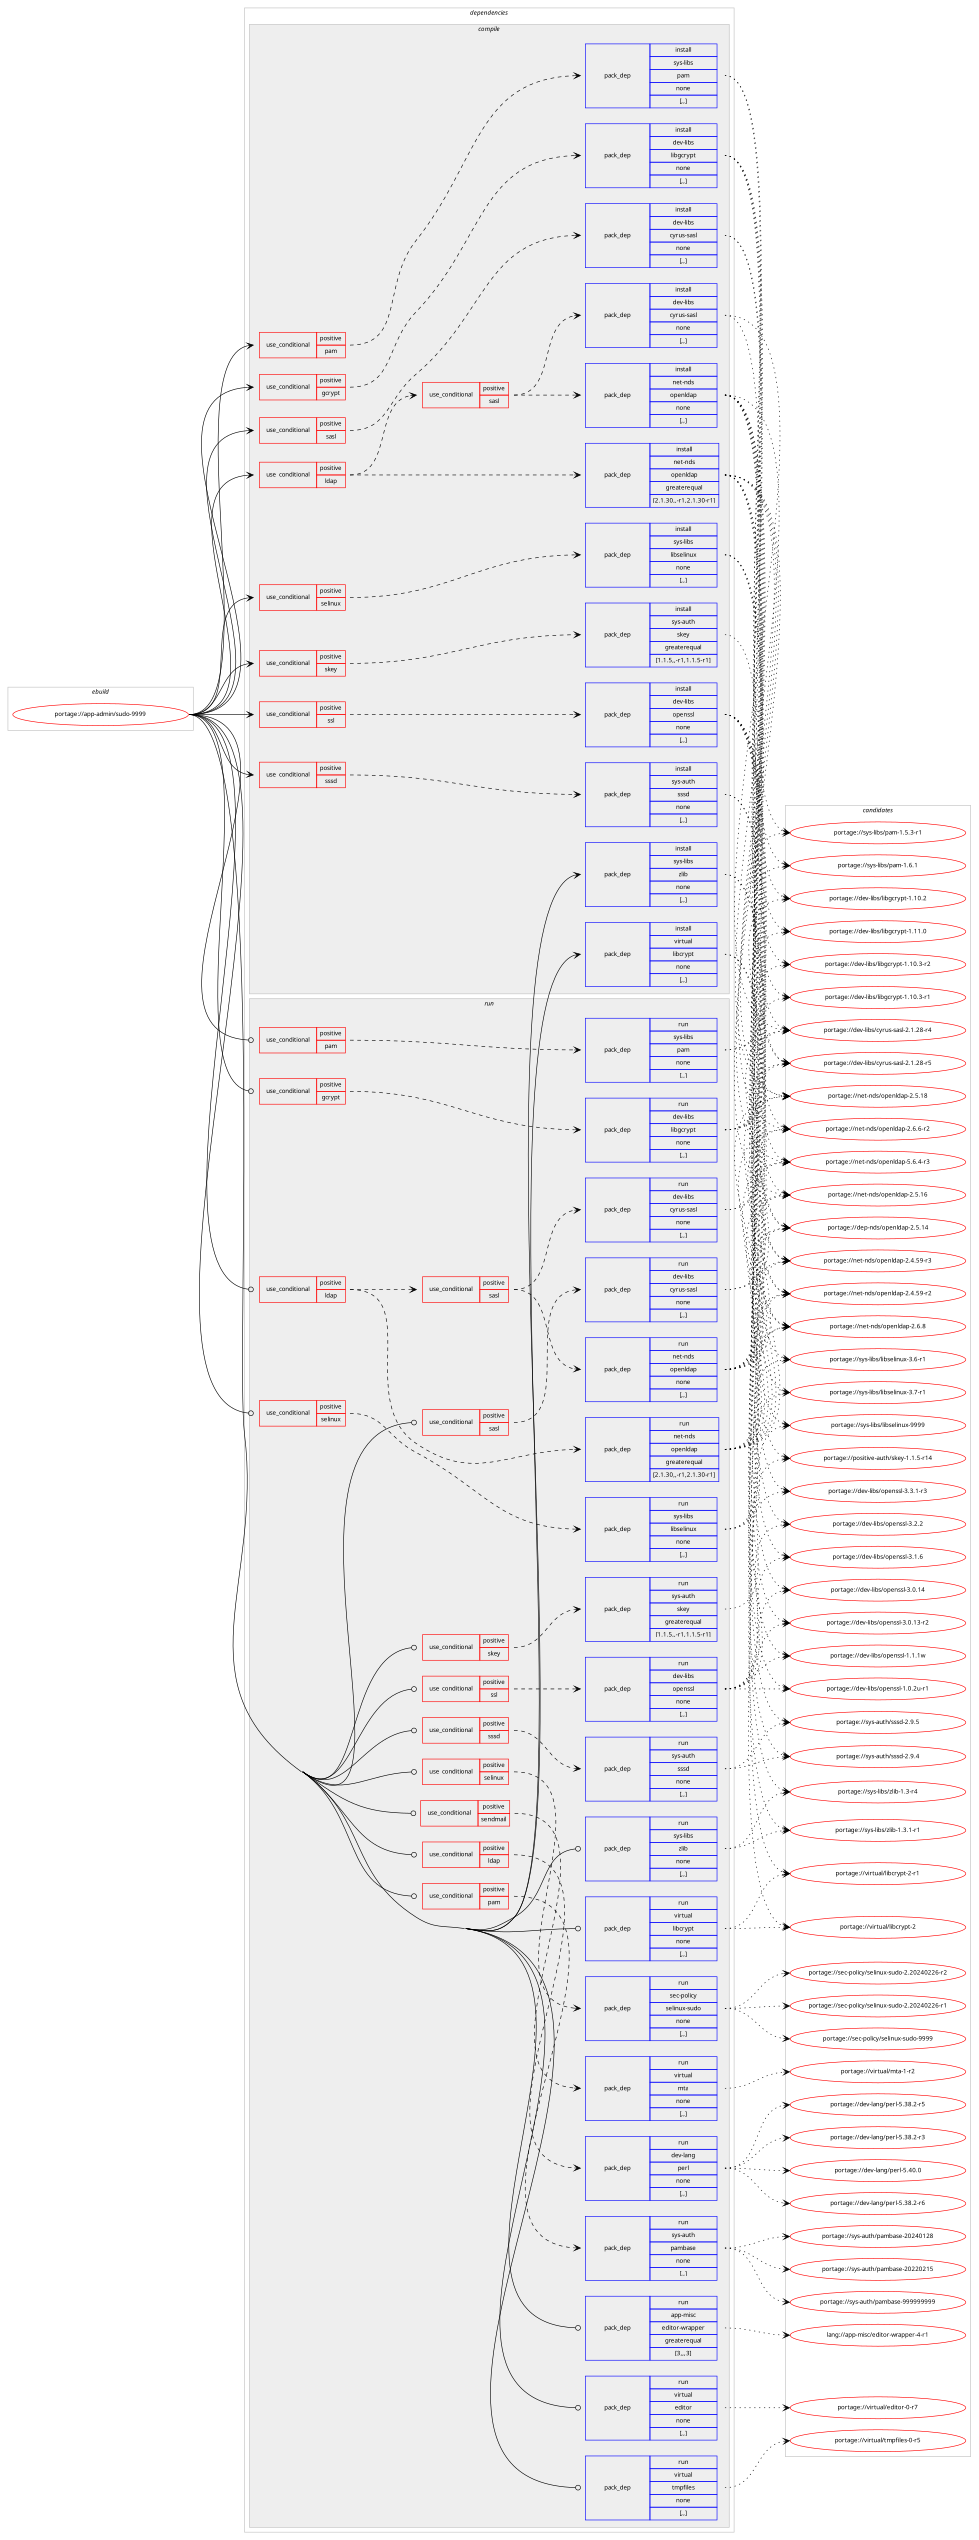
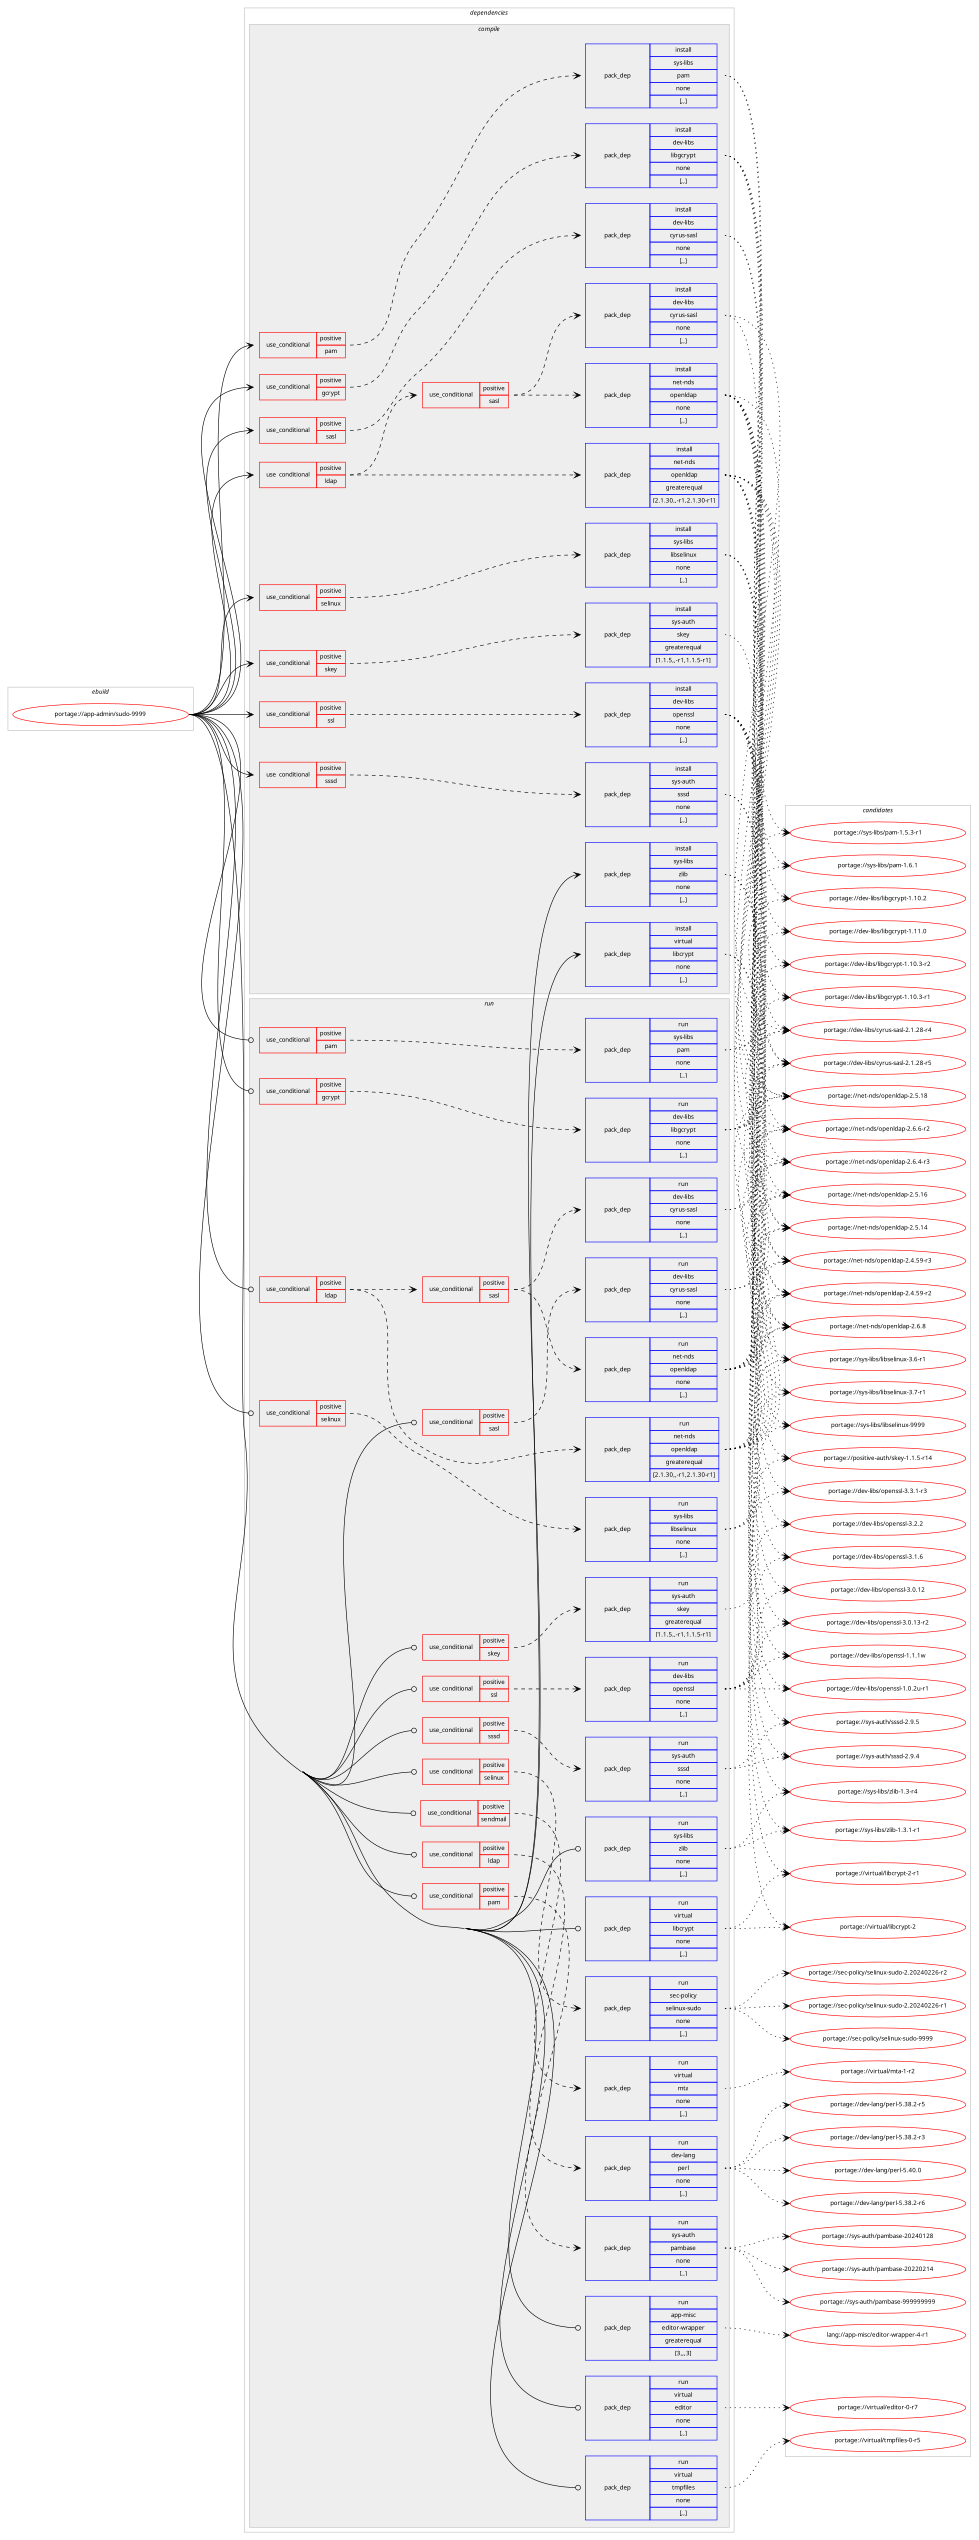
(878, 1162) -> (878, 1162)
(878, 1228) -> (878, 1228)
(878, 1590) -> (878, 1590)
(878, 2269) -> (878, 2269)
